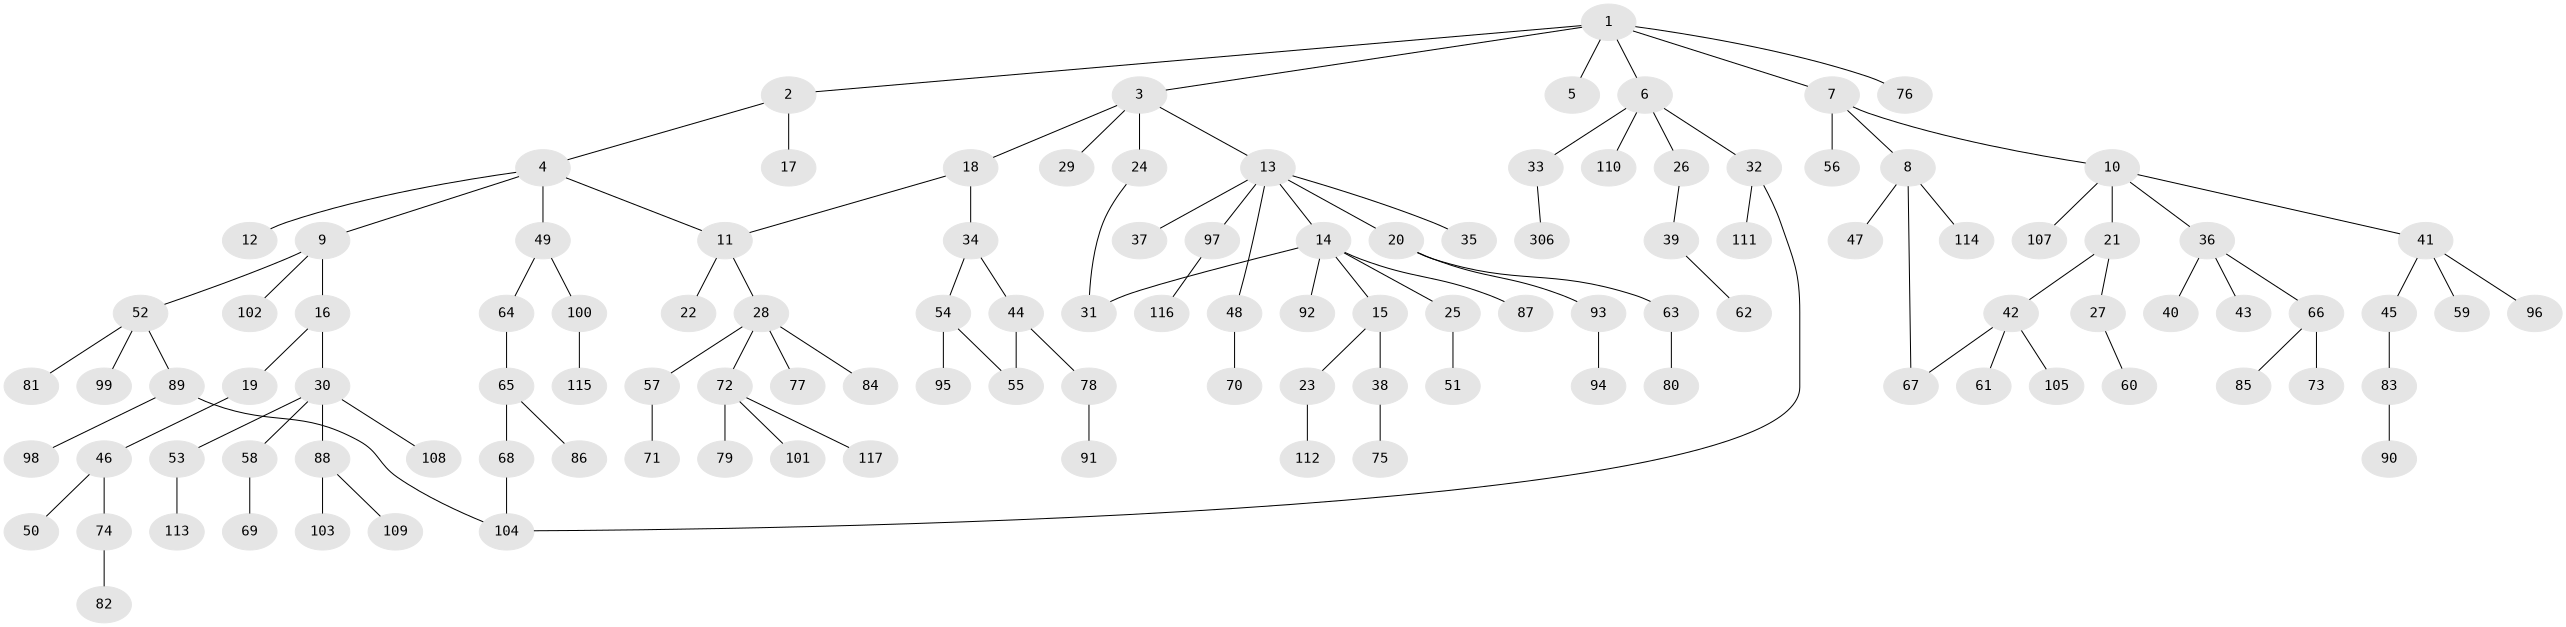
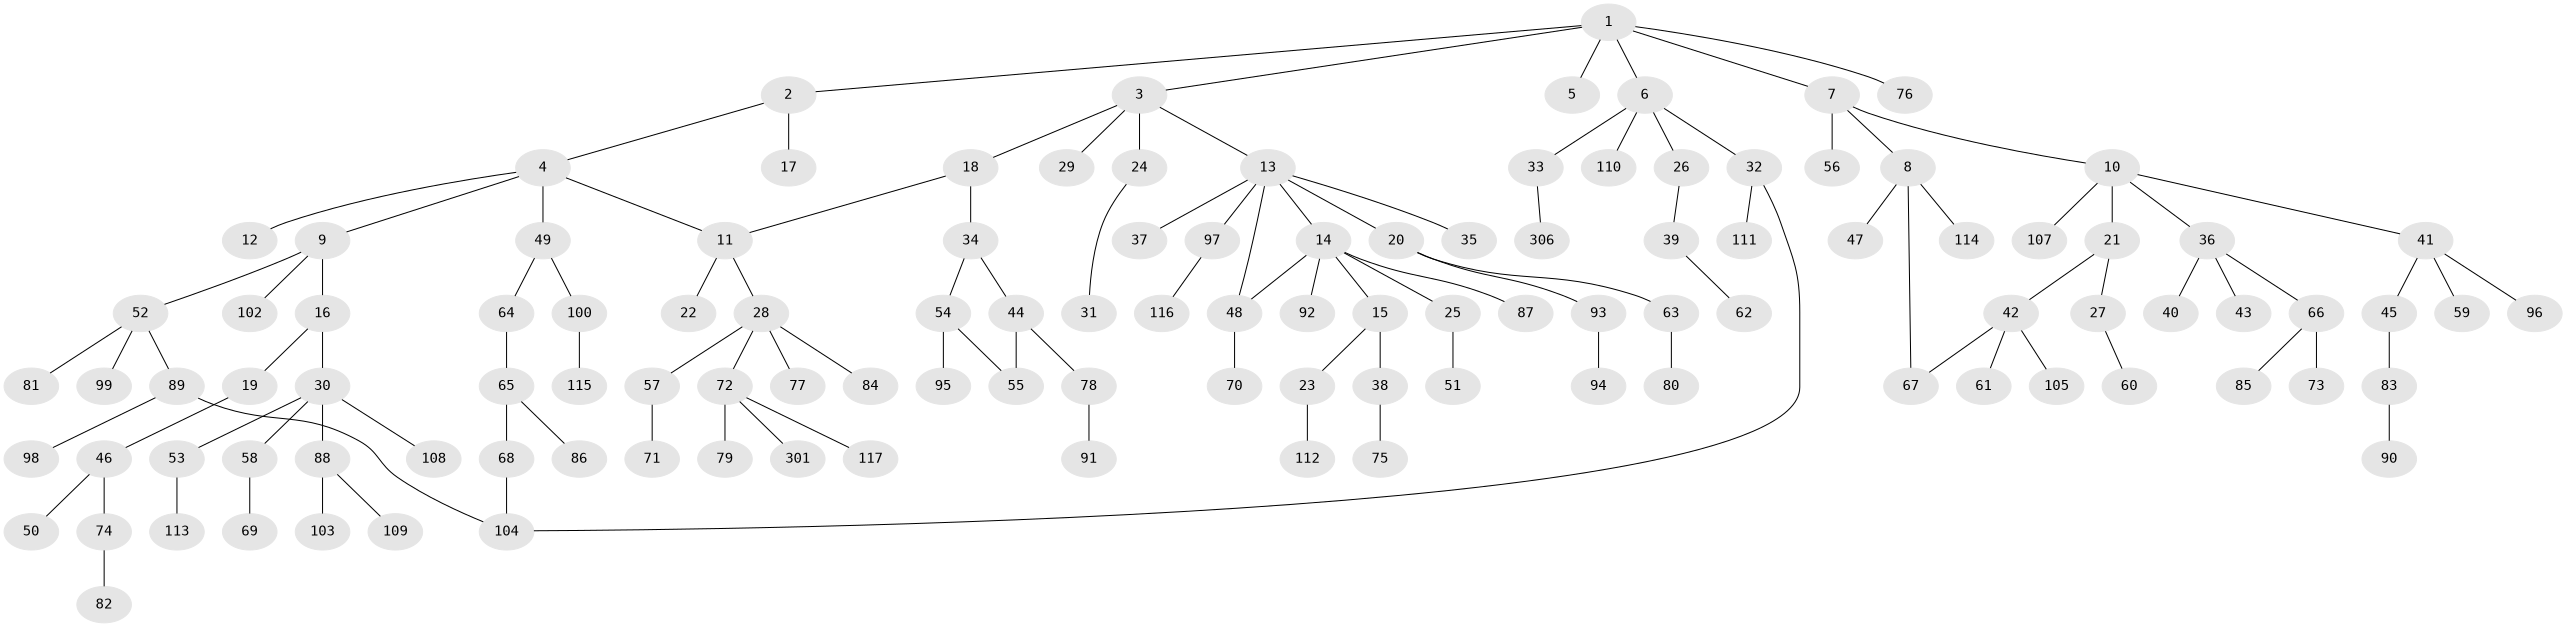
(1204, 272) -> (1279, 277)
(798, 459) -> (798, 459)
